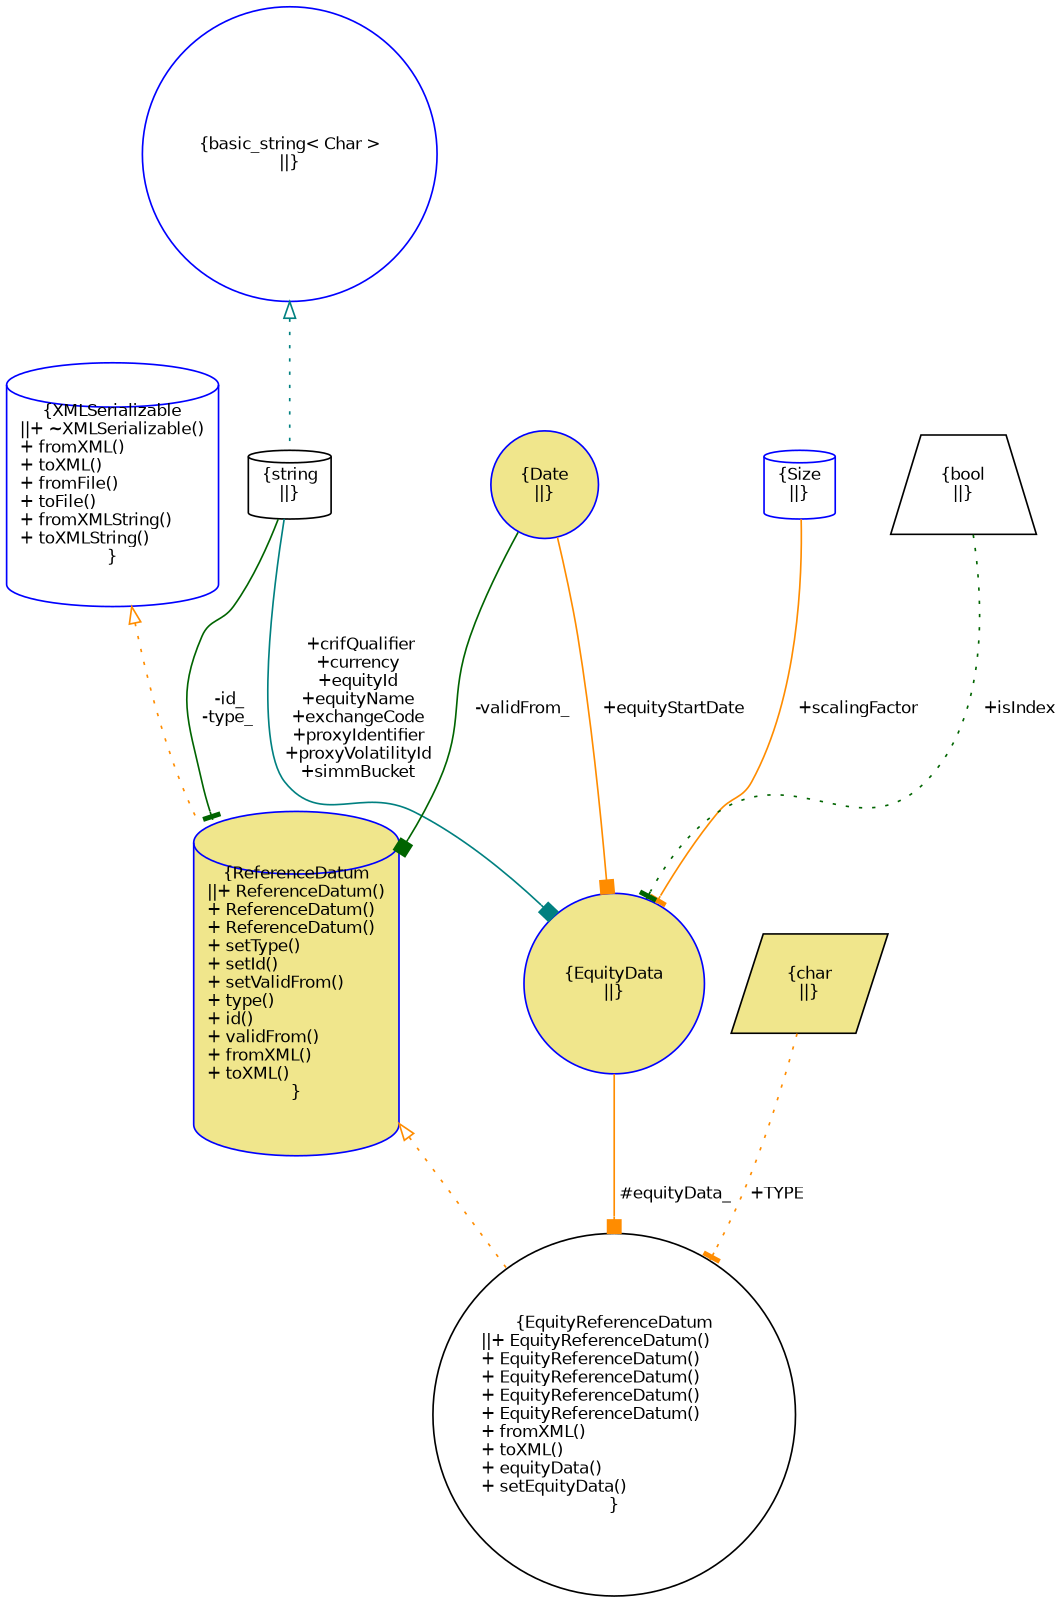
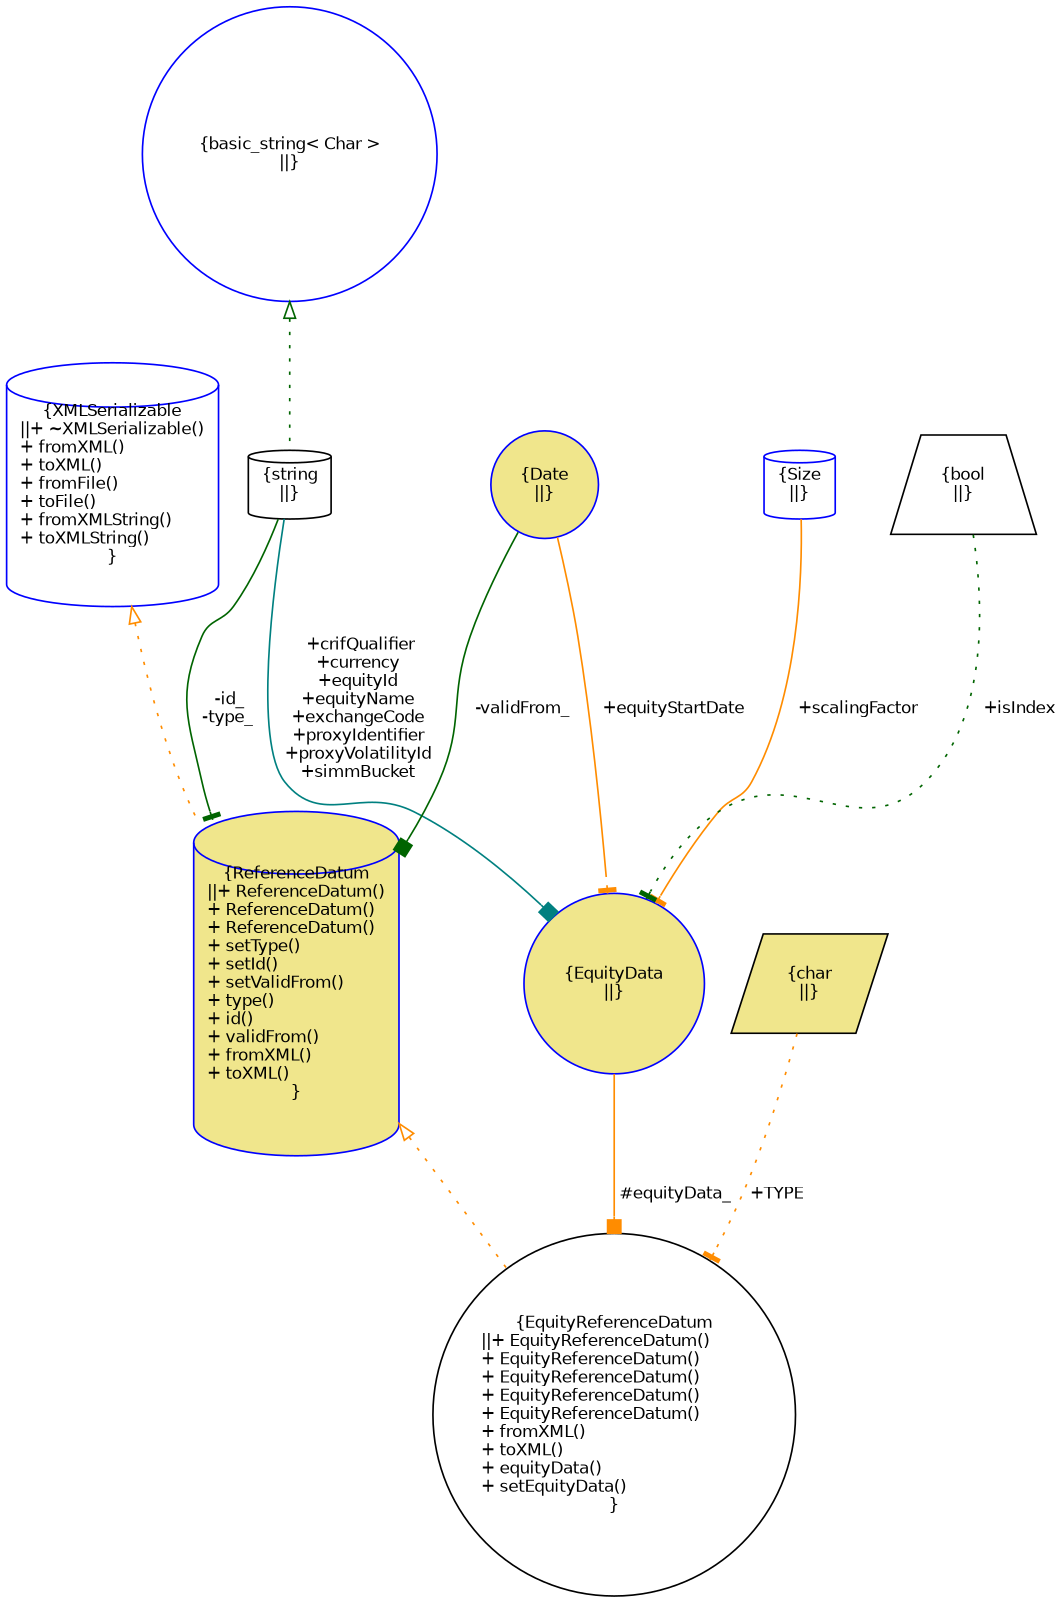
(290, 384) -> (290, 384)
(588, 706) -> (588, 706)
